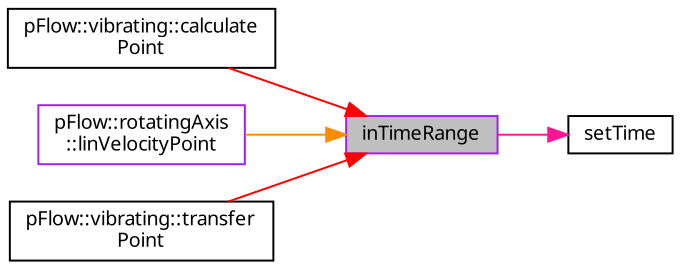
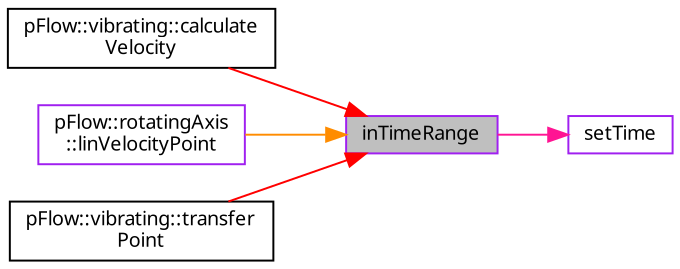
(142, 38) -> (142, 38)
(620, 135) -> (620, 135)
